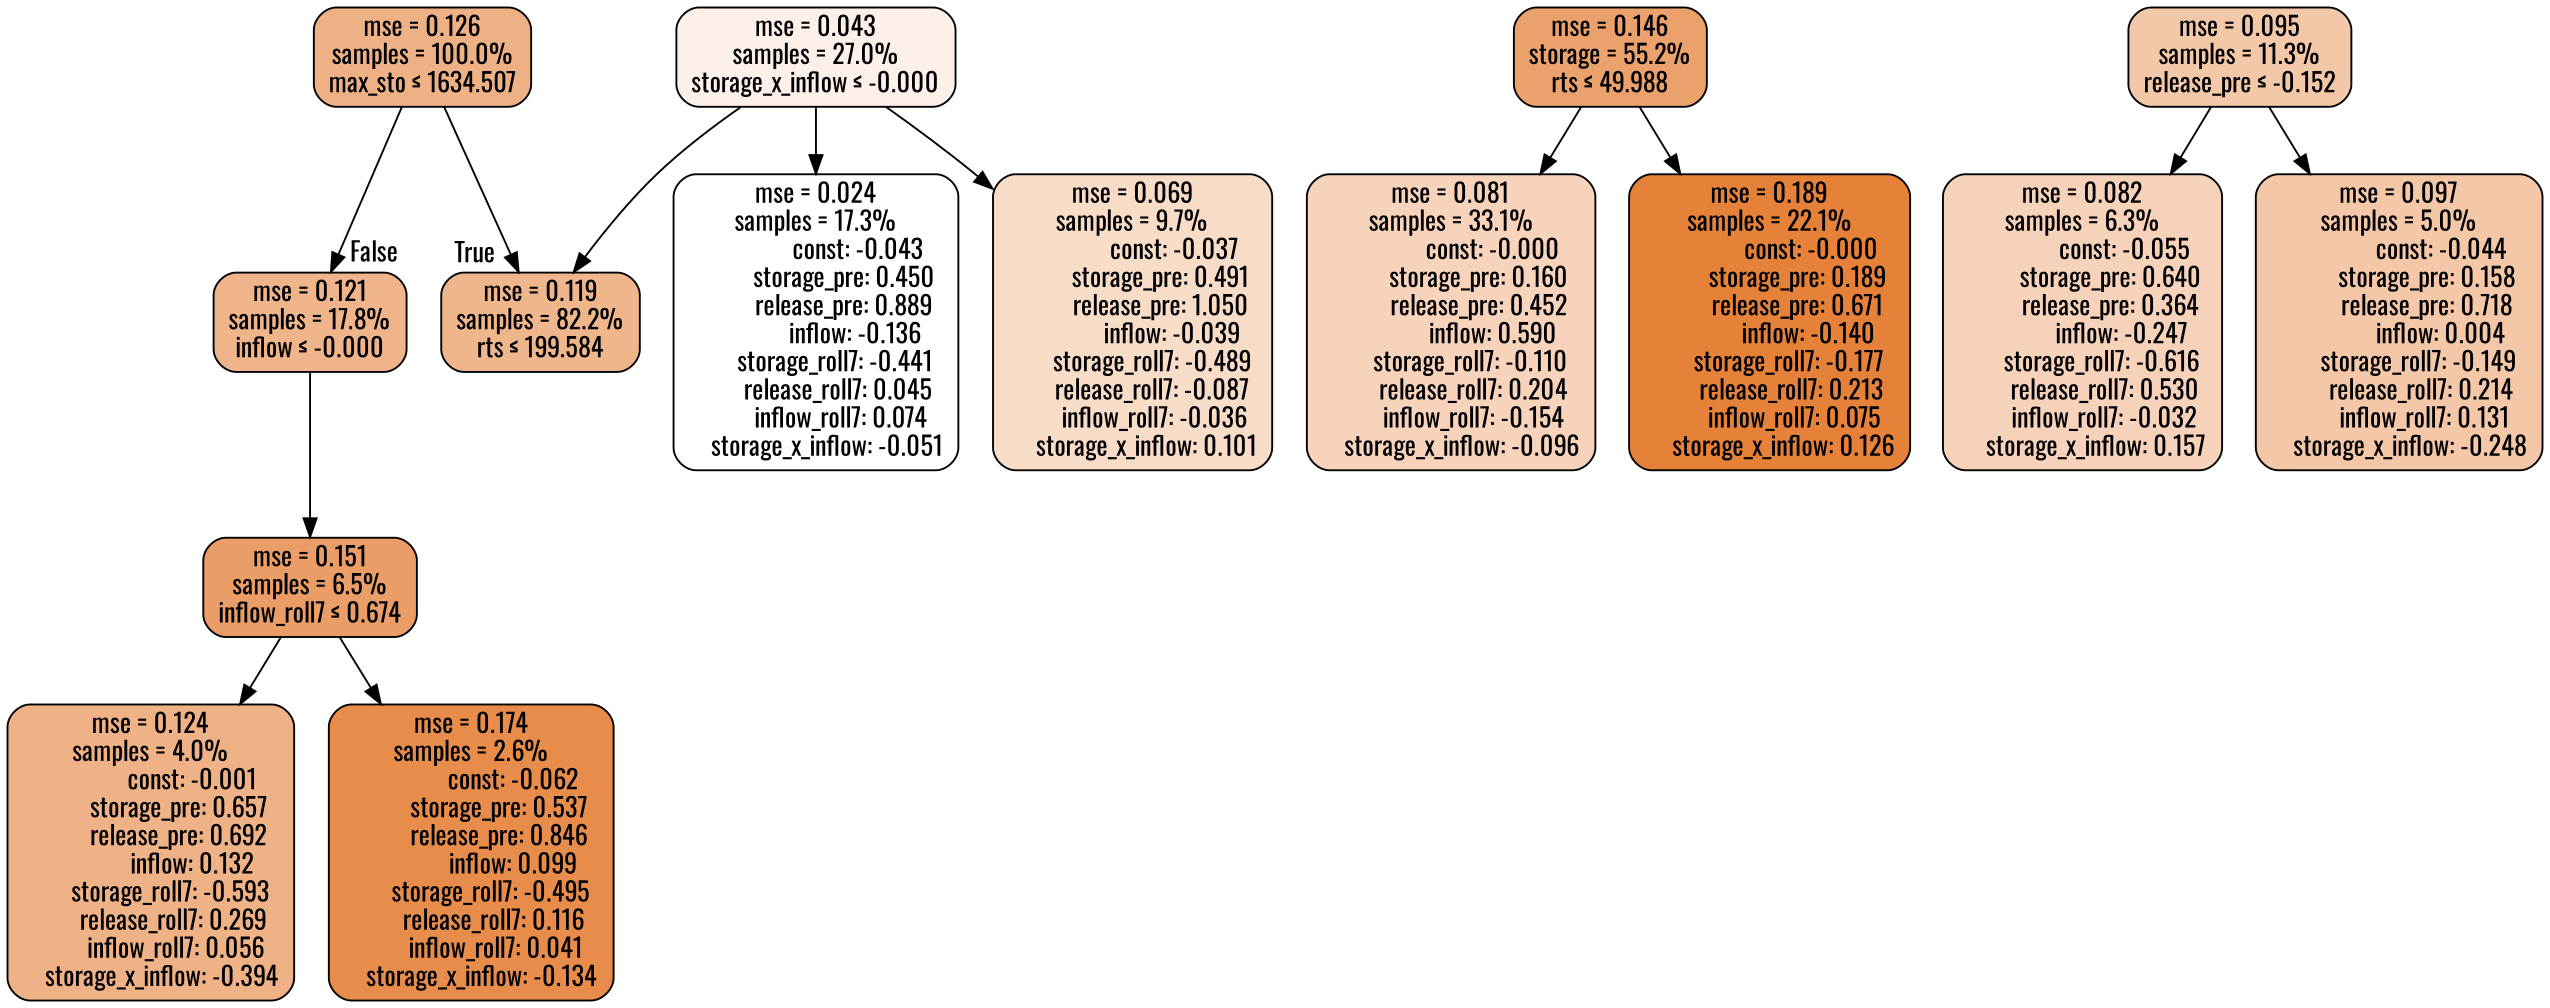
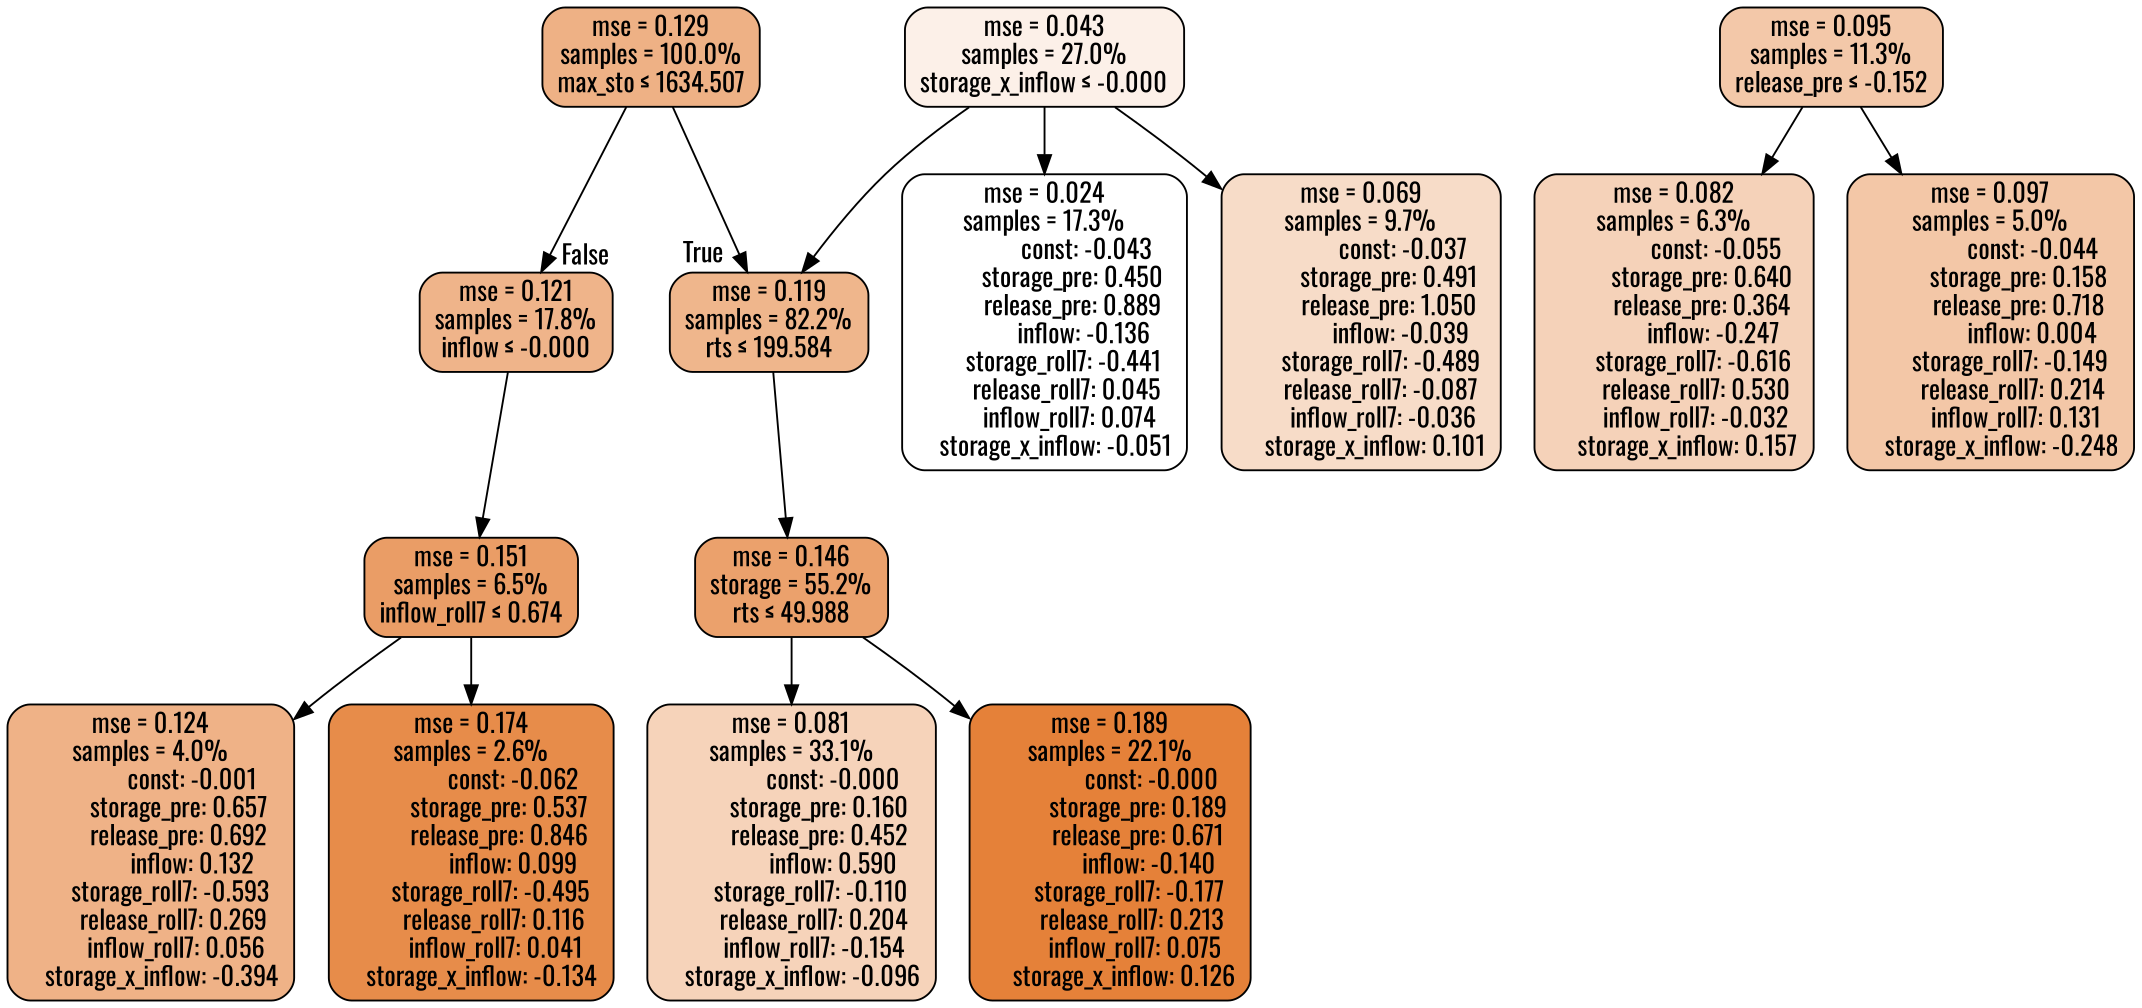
(422, 57) -> (651, 57)
none -> (780, 445)
